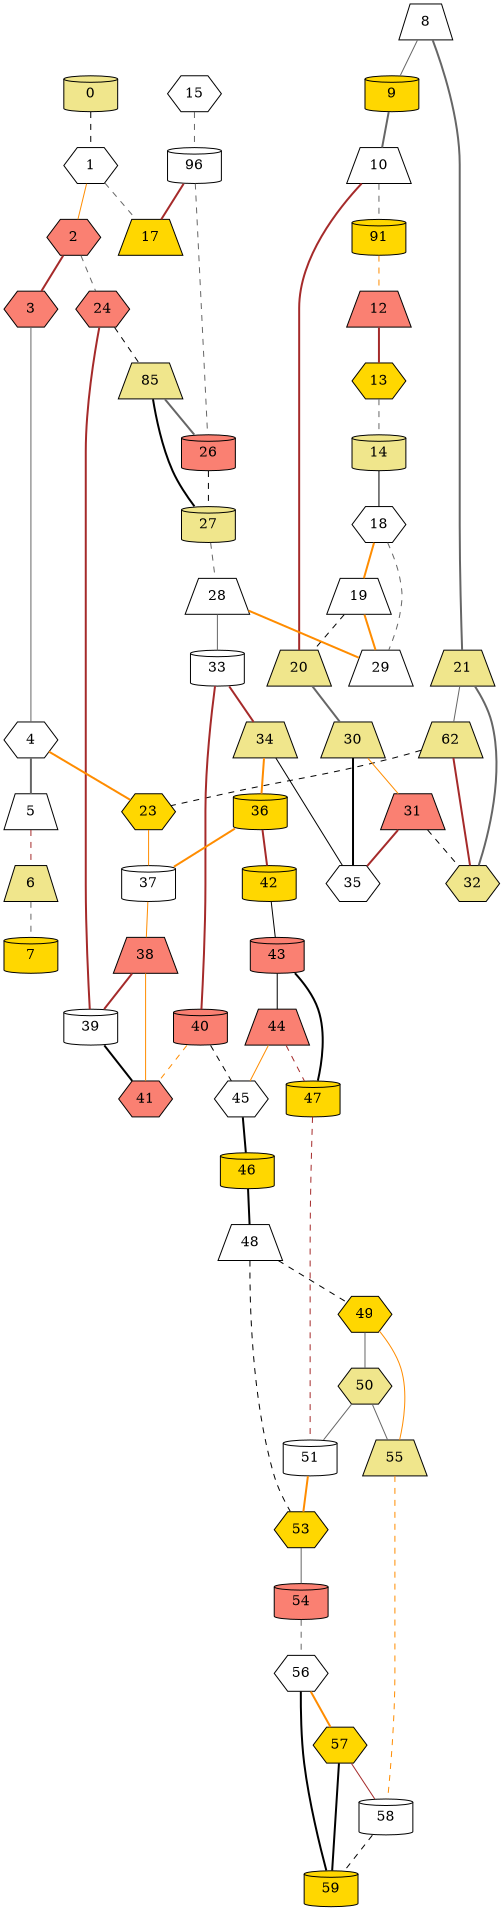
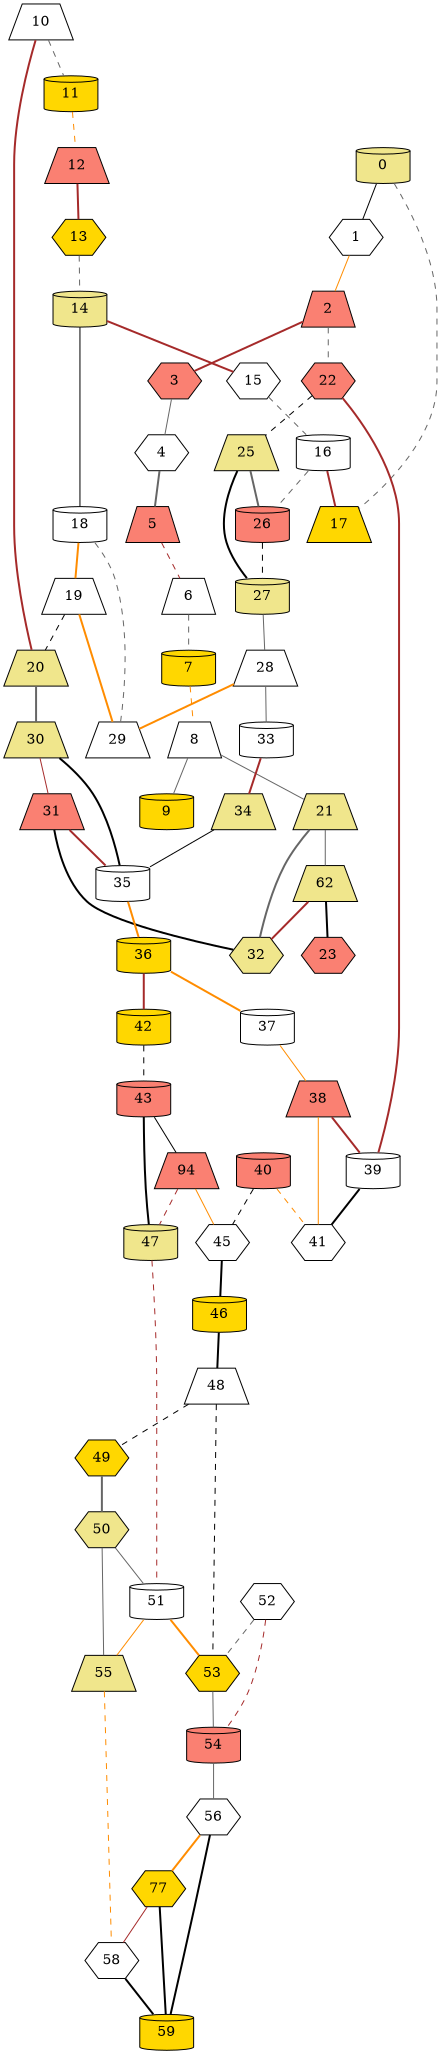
(91, 130) -> (370, 202)
(385, 130) -> none
(194, 166) -> (323, 453)
(120, 201) -> (437, 355)
(74, 237) -> (328, 309)
(379, 237) -> (71, 94)
(103, 309) -> (328, 381)
(460, 343) -> (262, 777)
none -> (170, 346)
(151, 381) -> (246, 453)
(379, 525) -> (80, 525)
(213, 561) -> (264, 632)
none -> (191, 697)
(263, 776) -> (133, 917)
(383, 776) -> (44, 776)
(94, 778) -> none
(296, 779) -> (327, 920)
(31, 812) -> (153, 525)
(149, 812) -> (328, 955)
(205, 839) -> none
(149, 848) -> none
(443, 848) -> (120, 919)
(31, 884) -> (189, 596)
(353, 884) -> (123, 884)
(273, 920) -> (144, 1063)
(277, 1027) -> (187, 1171)
(146, 1099) -> (318, 1243)
(313, 1099) -> (151, 1243)
(365, 1350) -> (102, 1494)
(404, 1383) -> (130, 1638)
none -> (267, 1602)
(301, 1638) -> (214, 1781)
(340, 1745) -> (159, 1889)
(386, 1817) -> (112, 1961)
(358, 1853) -> (139, 1997)
